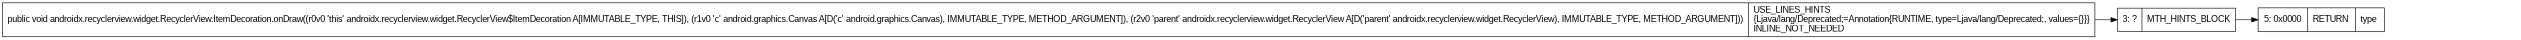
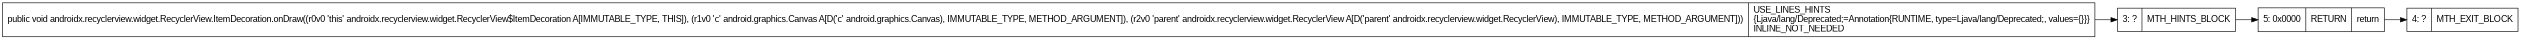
(2369, 19) -> (2368, 19)
none -> (2462, 20)
